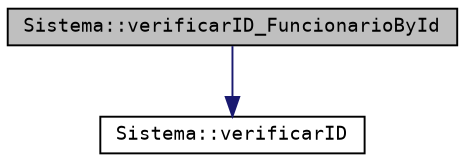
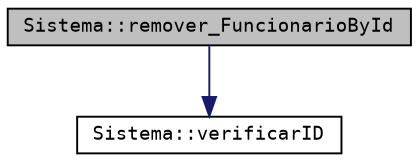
(232, 27) -> (209, 27)
